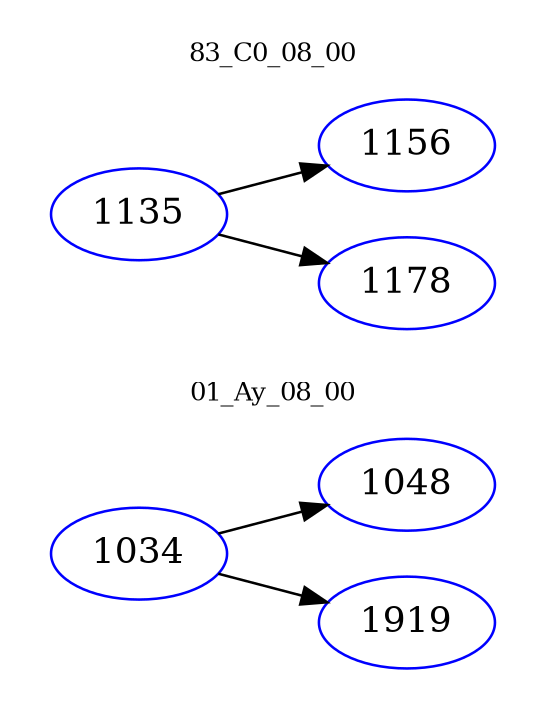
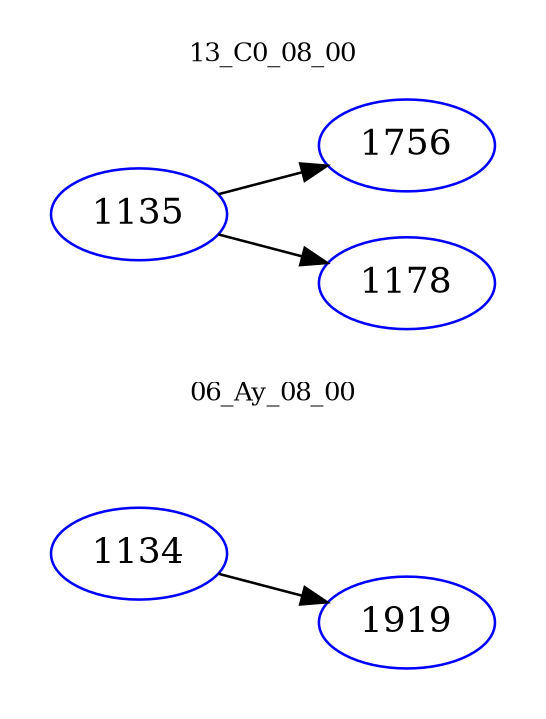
(273, 55) -> (273, 55)
(407, 145) -> (407, 145)
(273, 394) -> (273, 394)
(407, 485) -> none
(139, 554) -> (139, 554)
